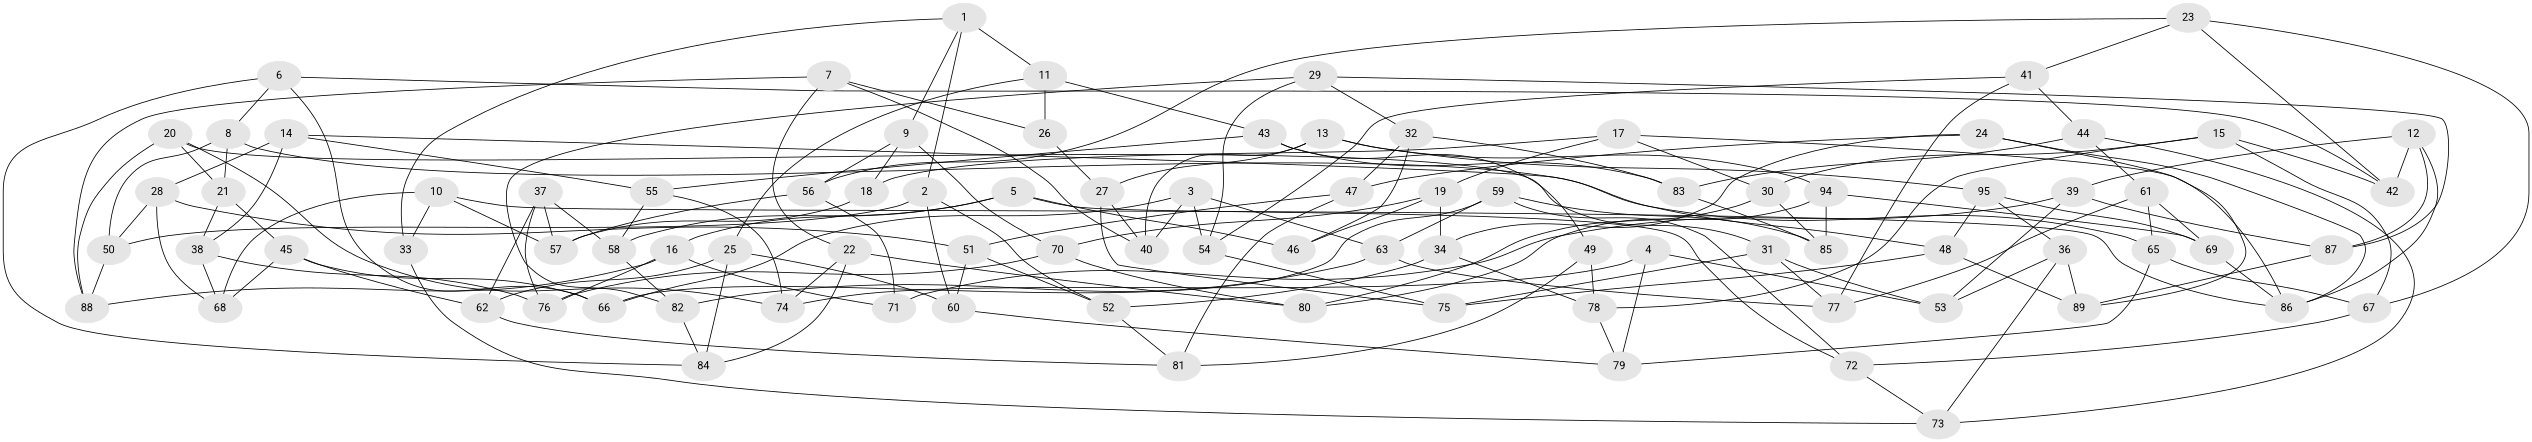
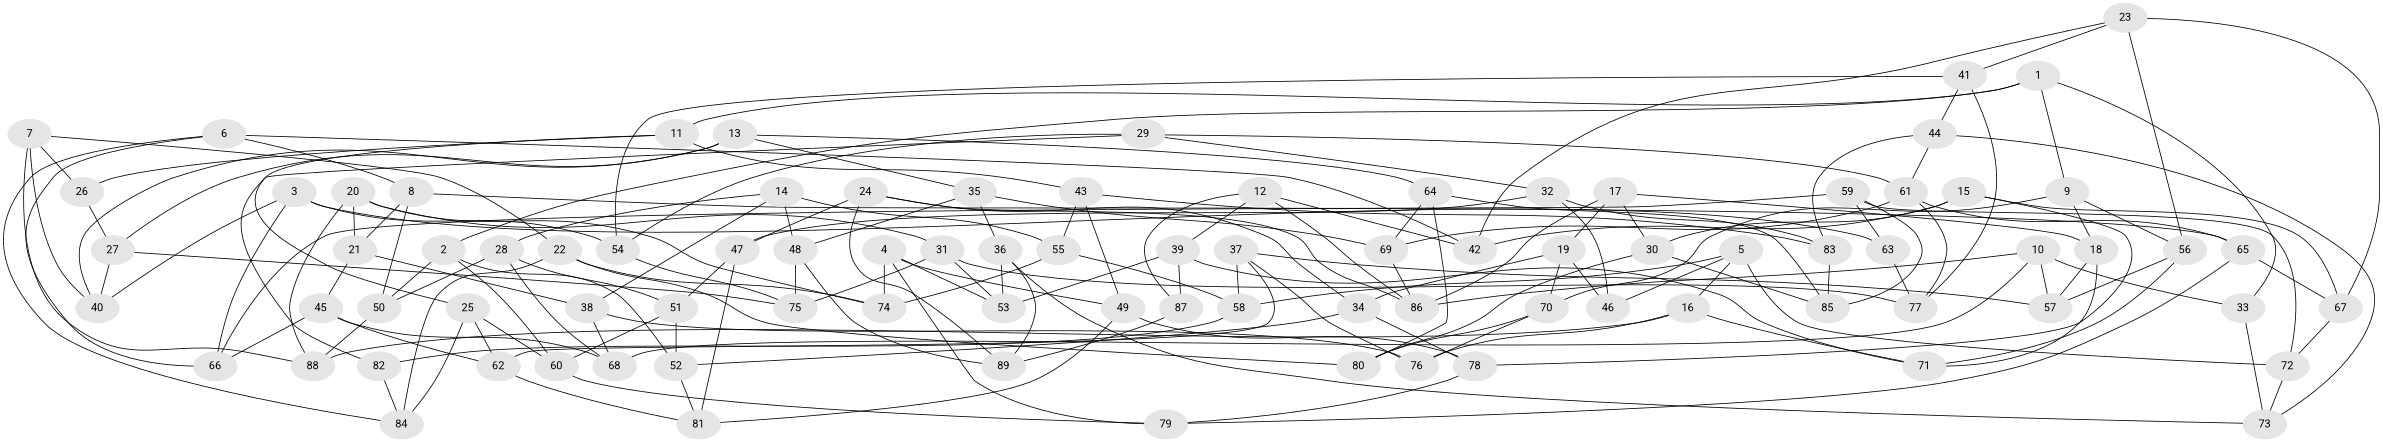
(1950, 92) -> (1529, 144)
(1826, 192) -> (1431, 192)
(1984, 192) -> (975, 192)
none -> (996, 284)
(1033, 289) -> none
none -> (2017, 356)
